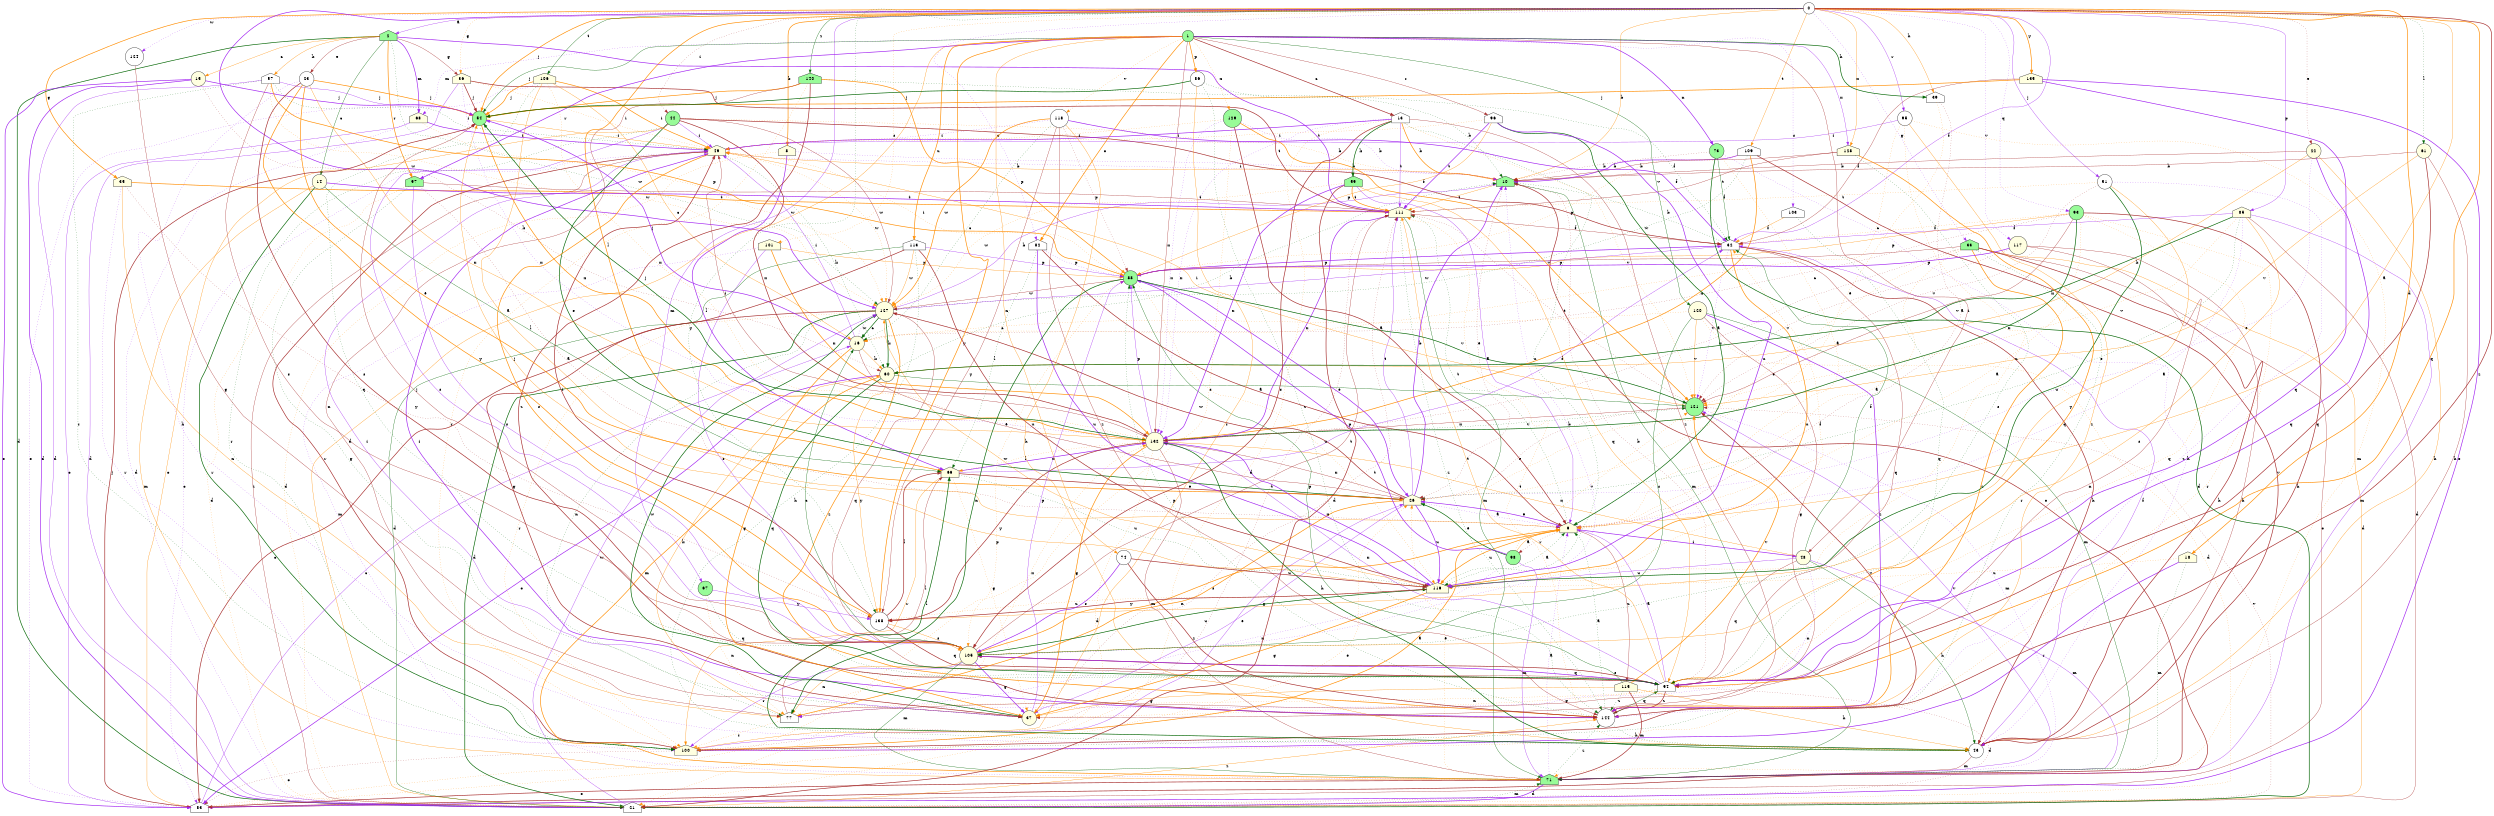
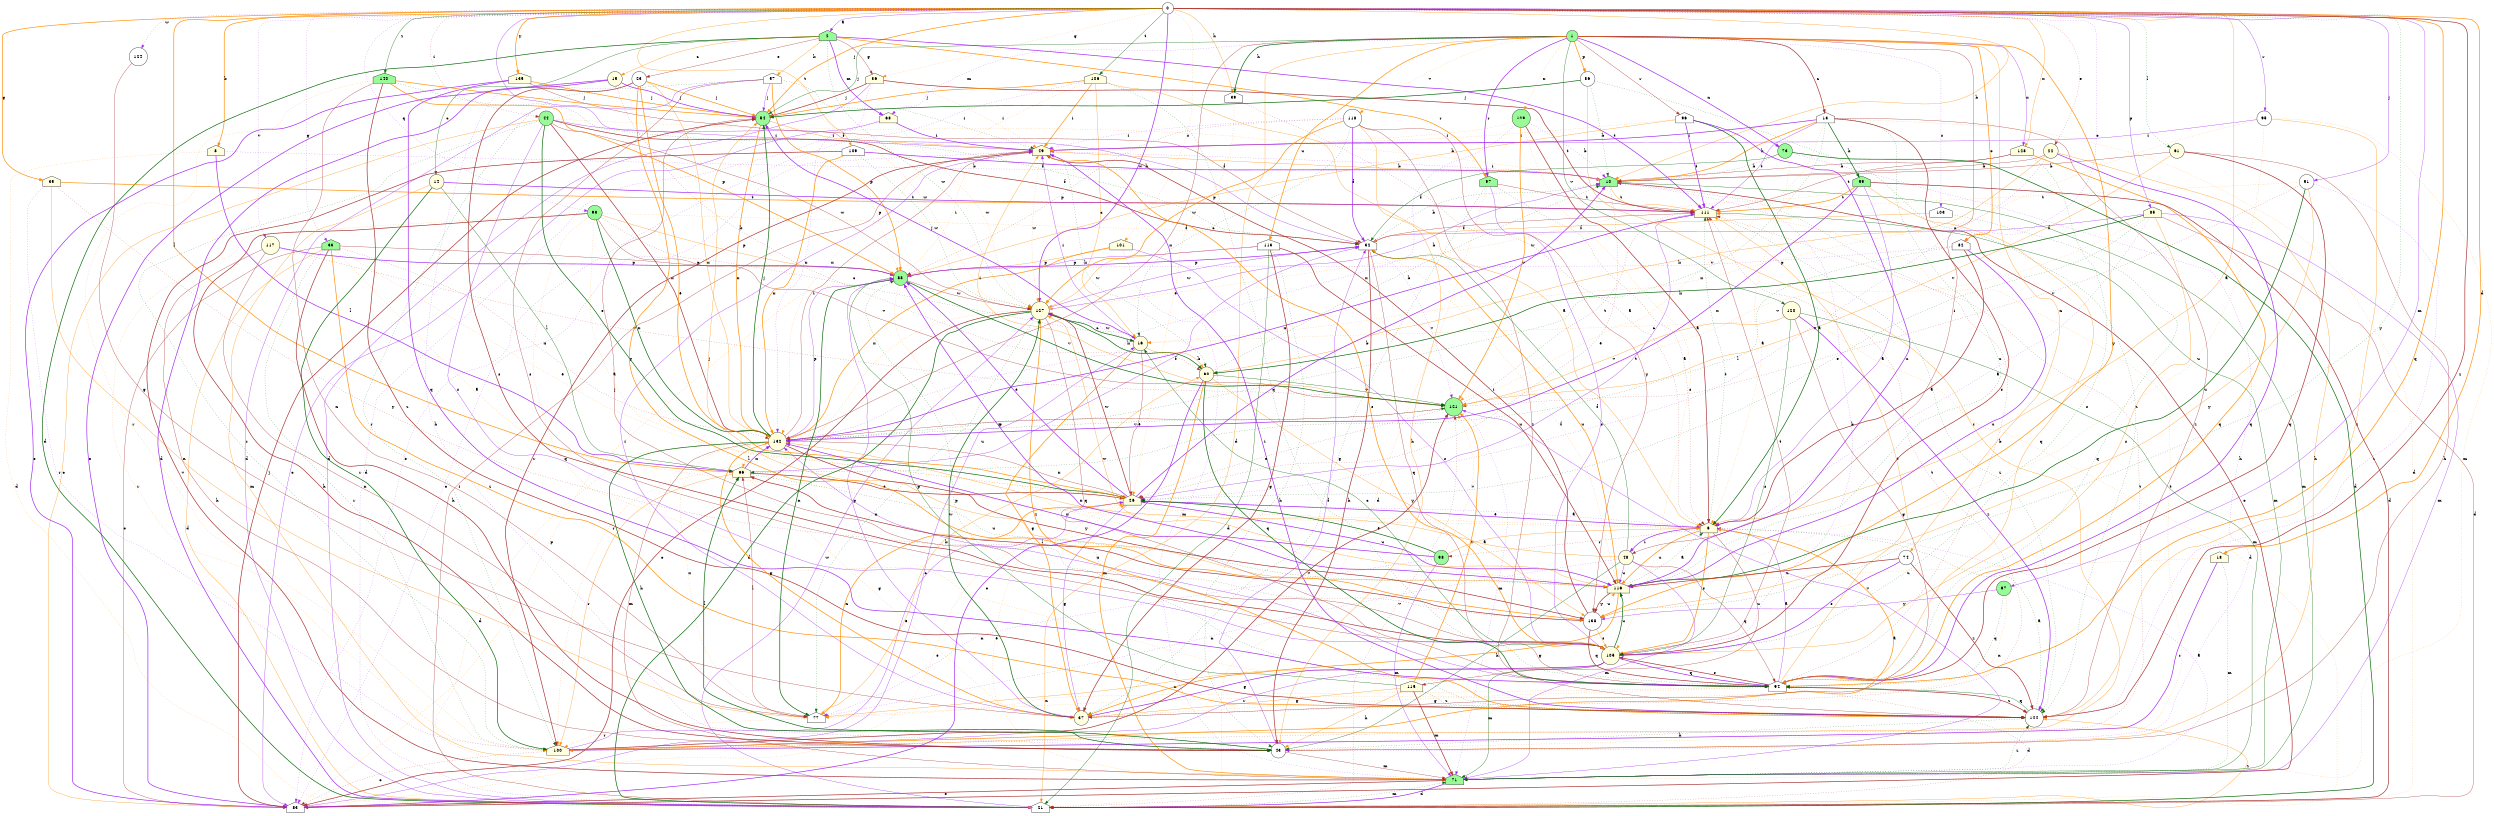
(1191, 219) -> (1353, 368)
(1295, 363) -> (1016, 393)
